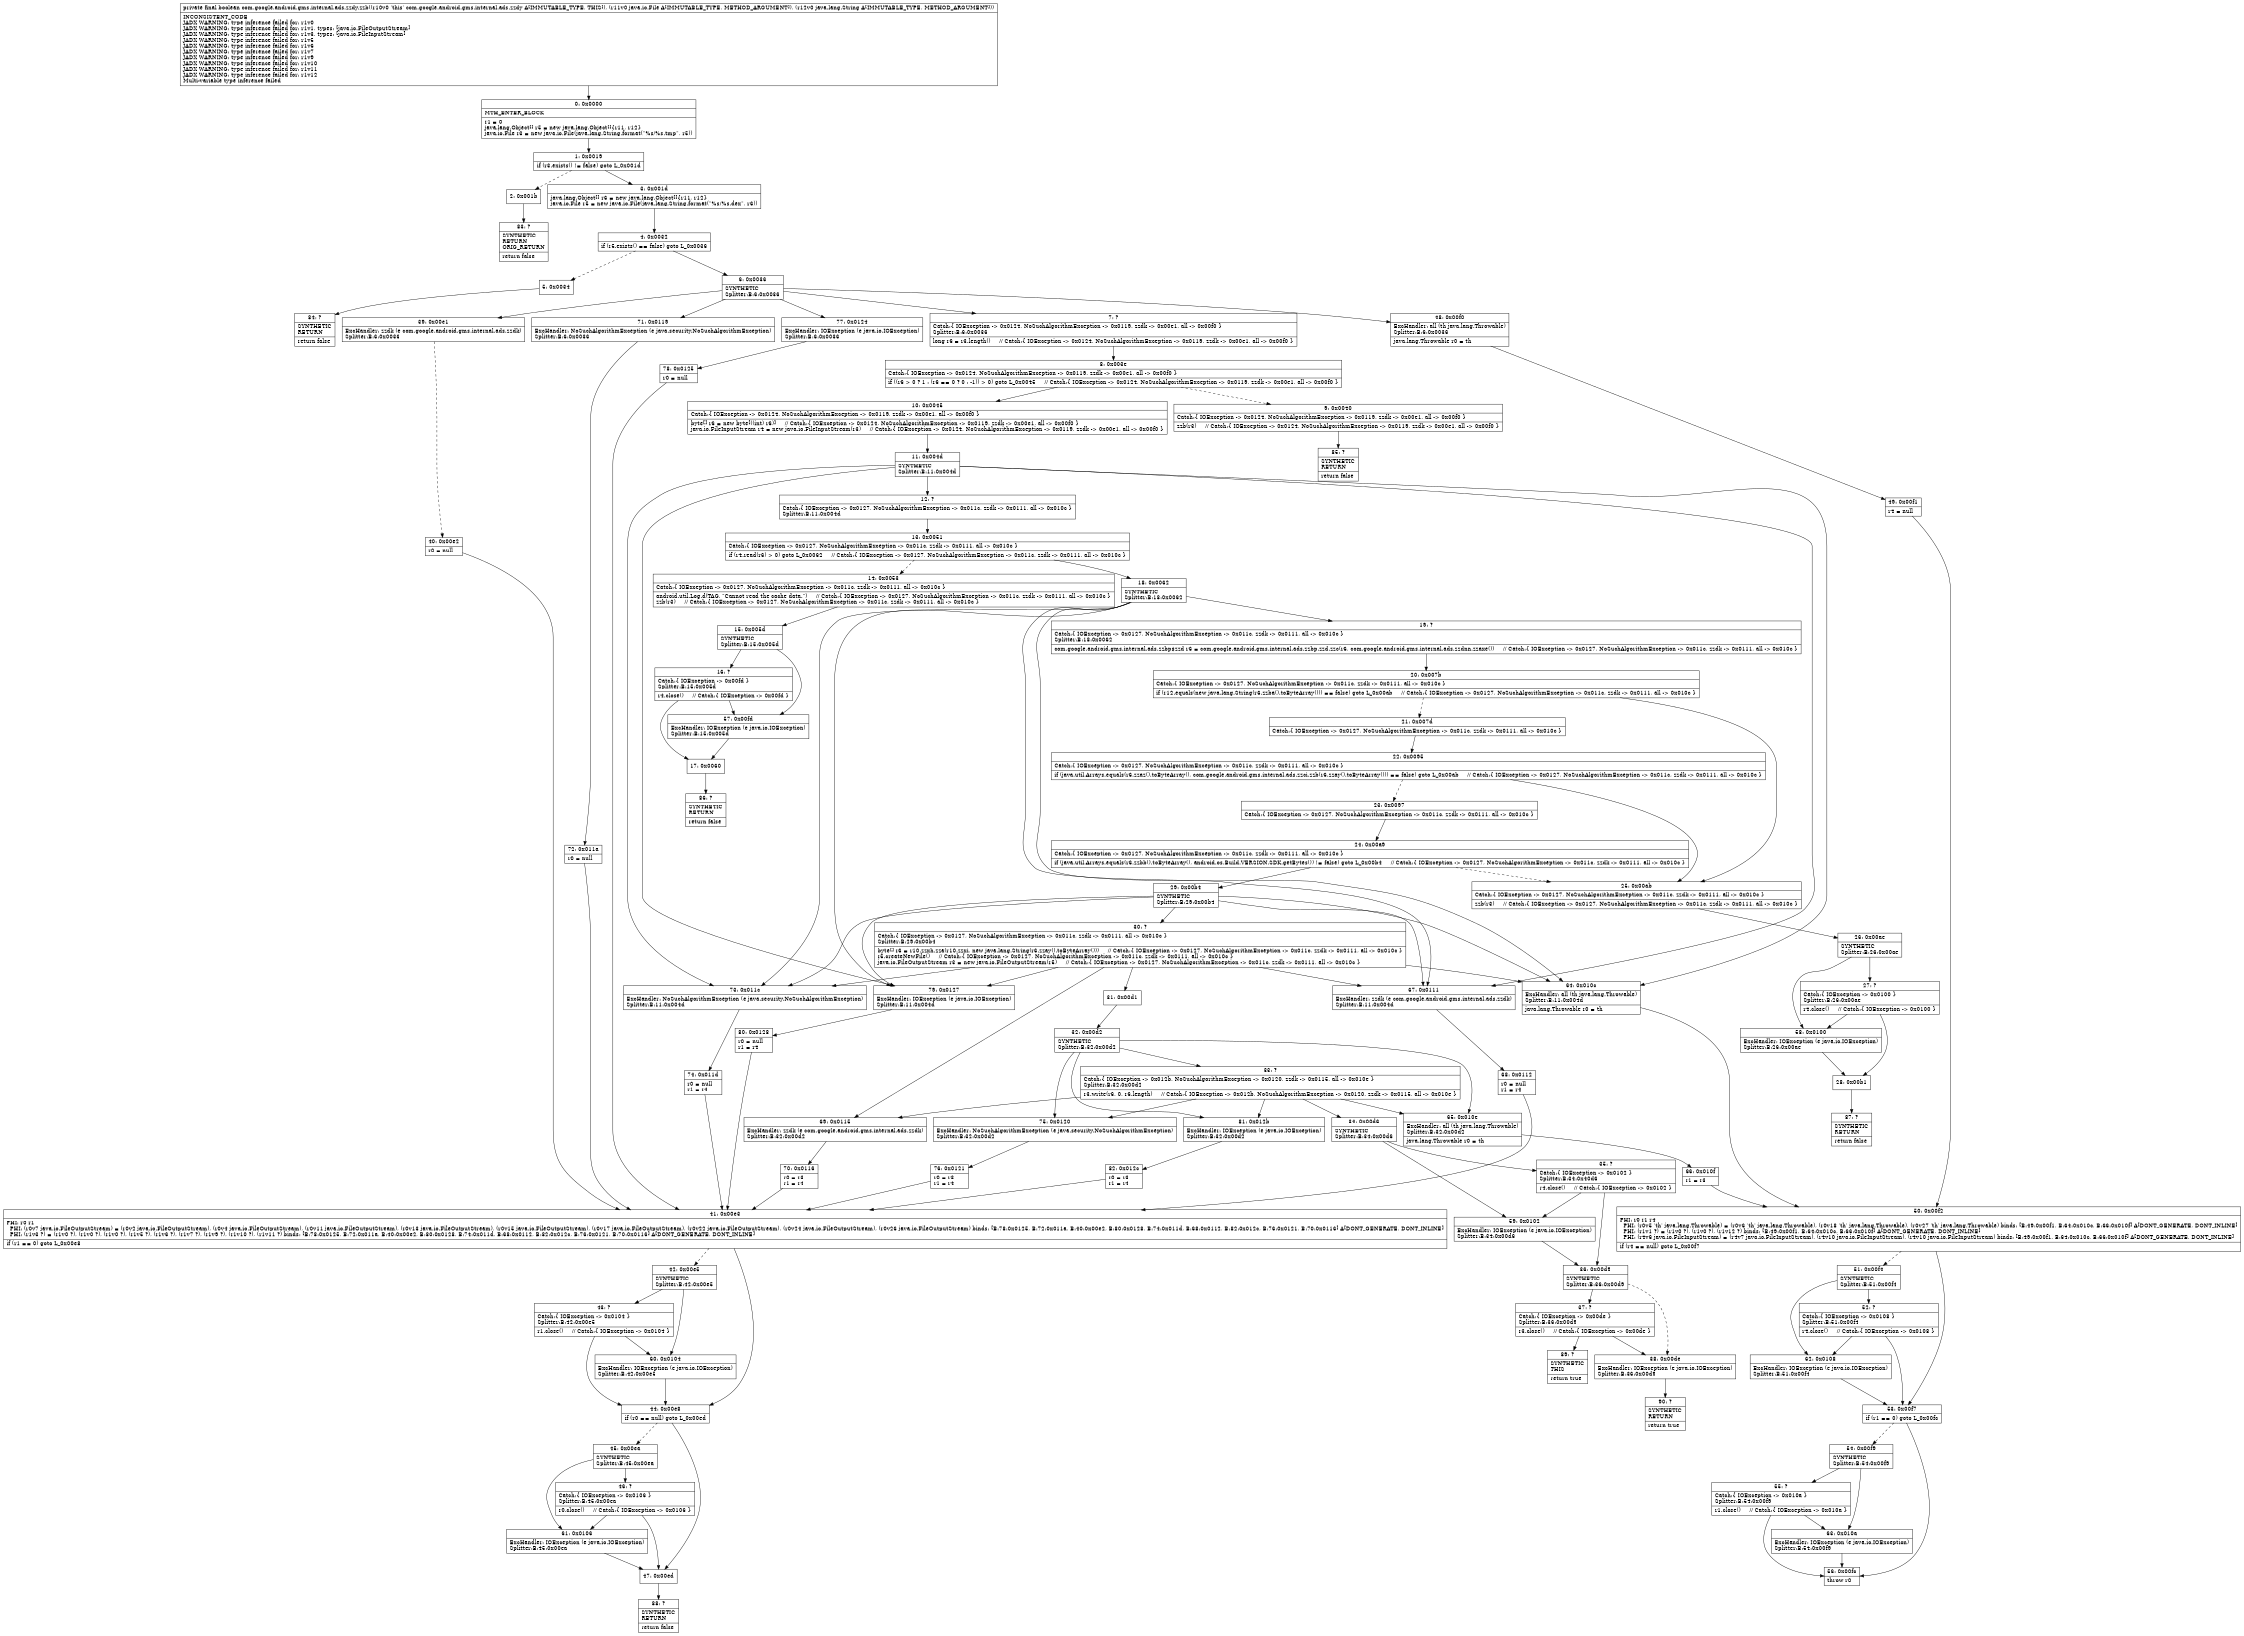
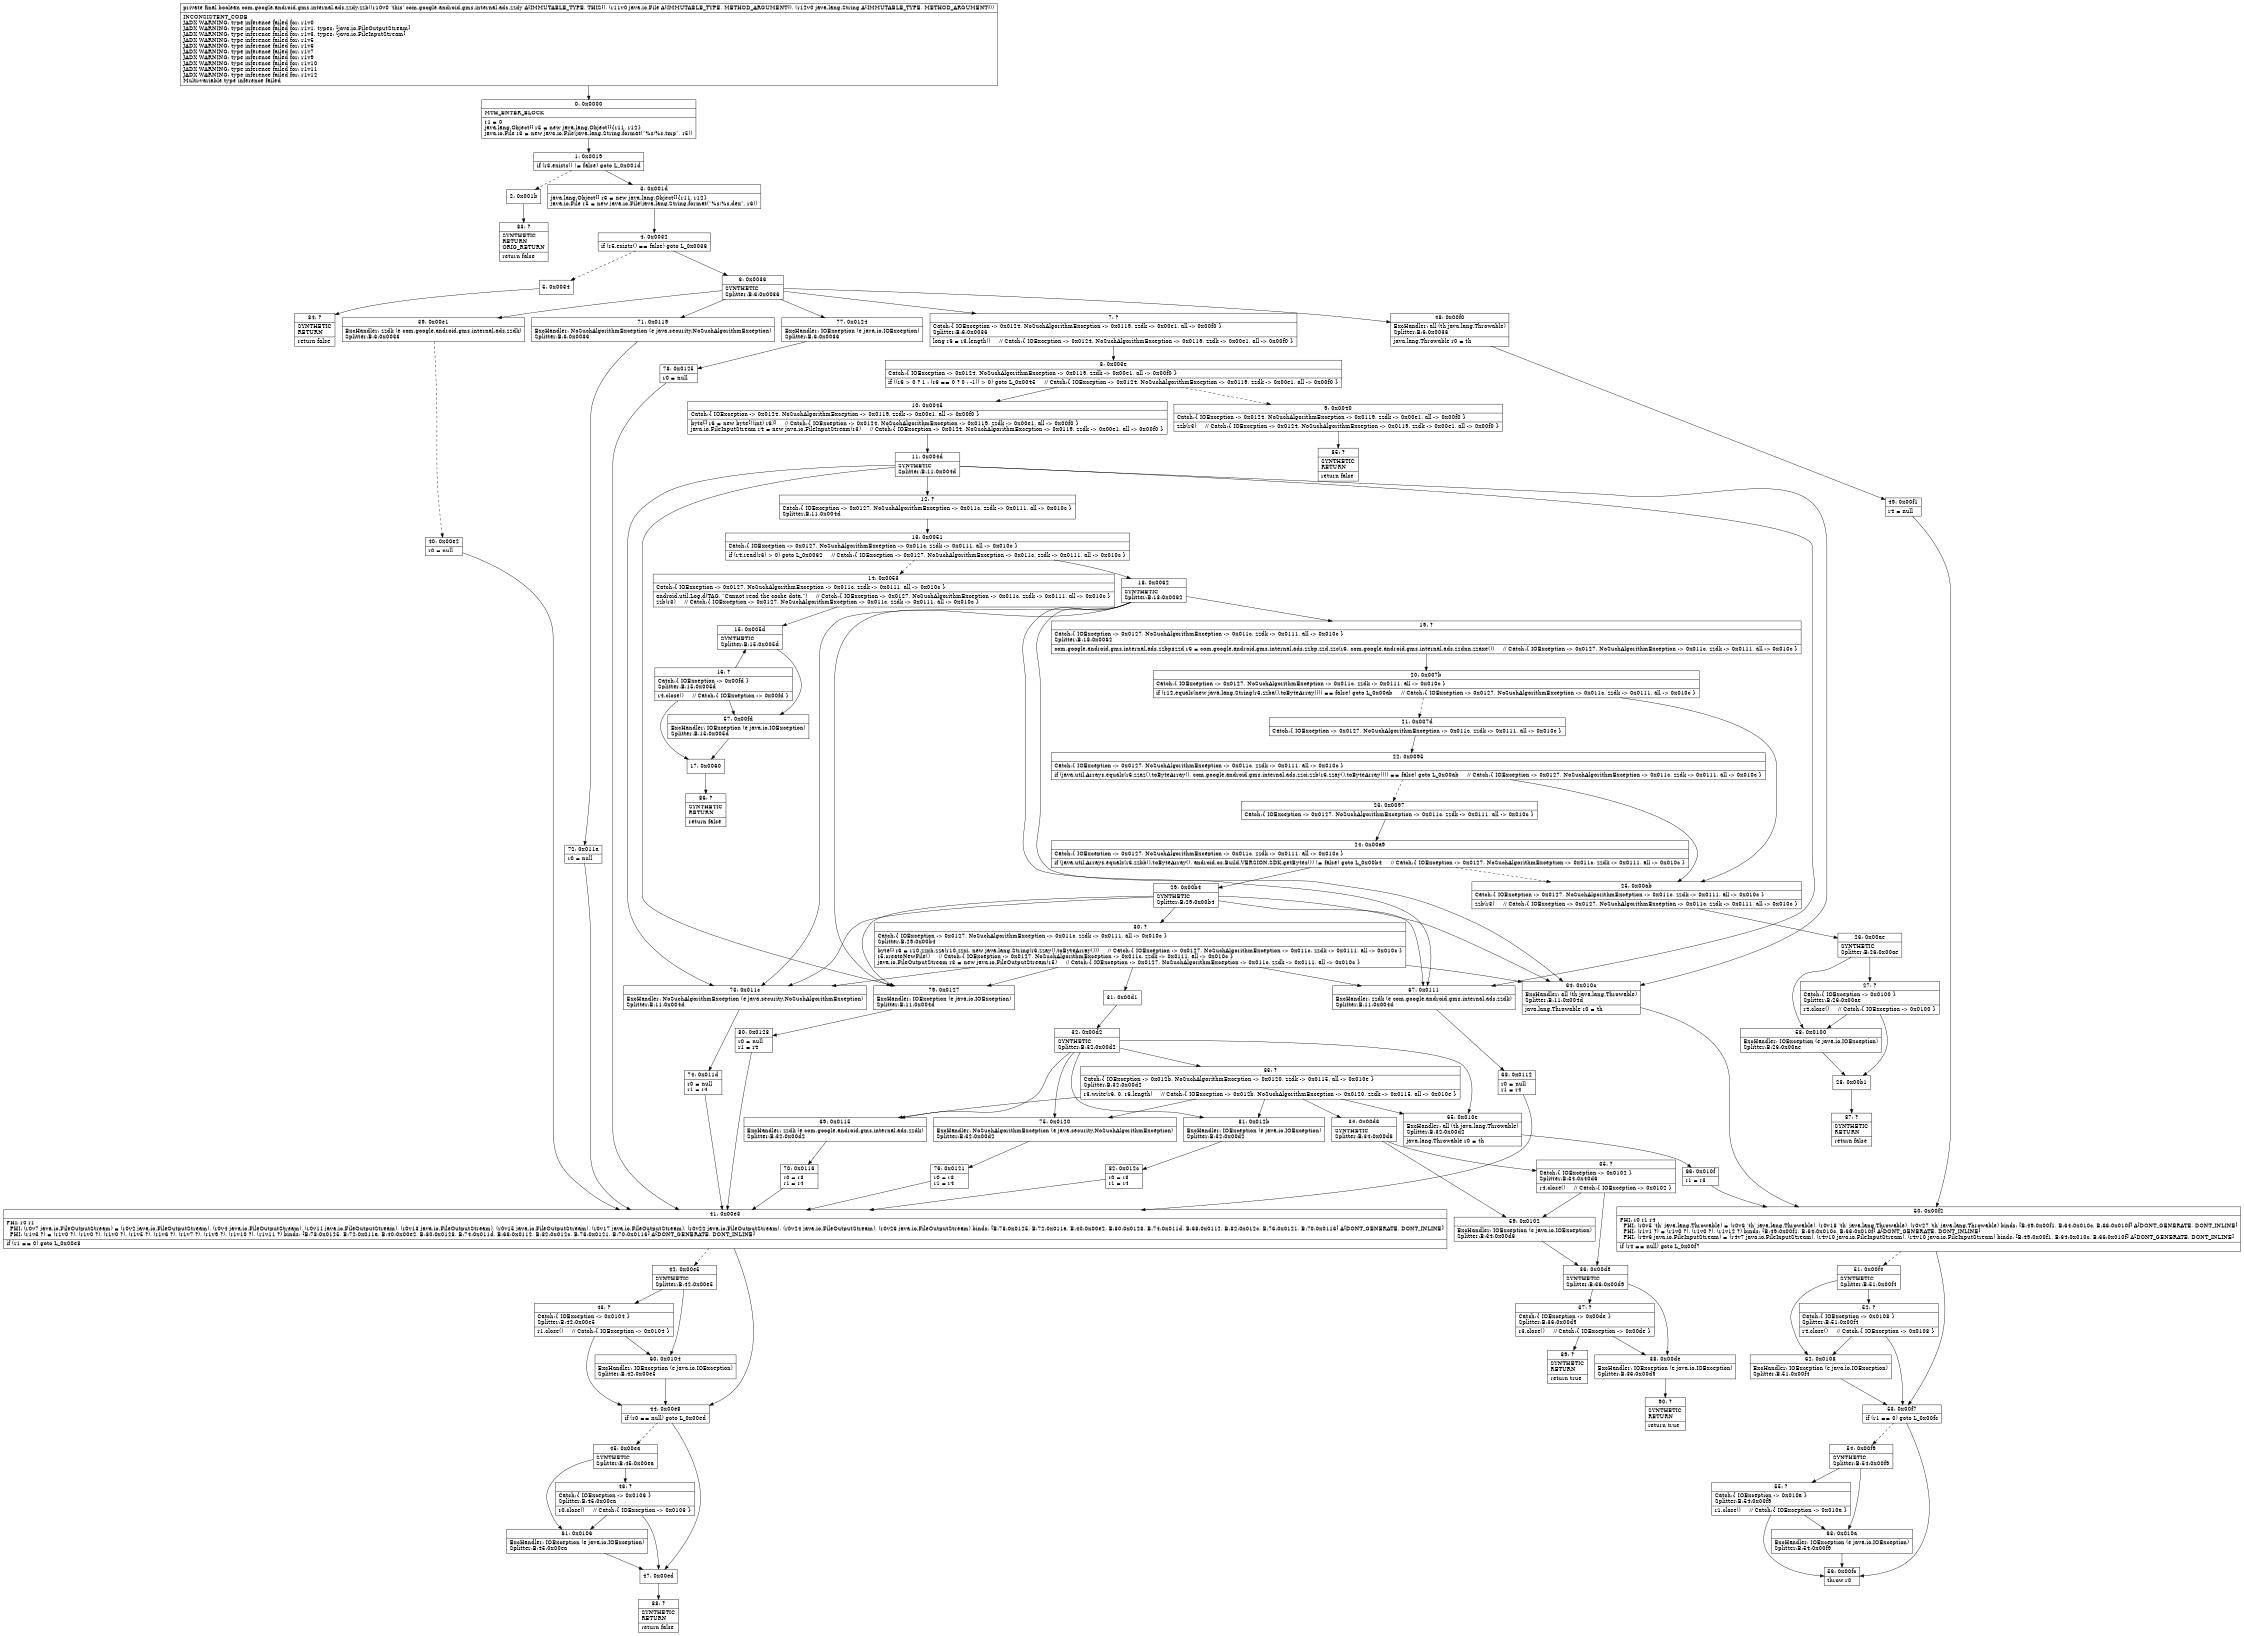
(737, 657) -> (740, 660)
(981, 1041) -> (1000, 1111)
(1661, 1309) -> (1661, 1309)
(1558, 1369) -> (1563, 1369)
